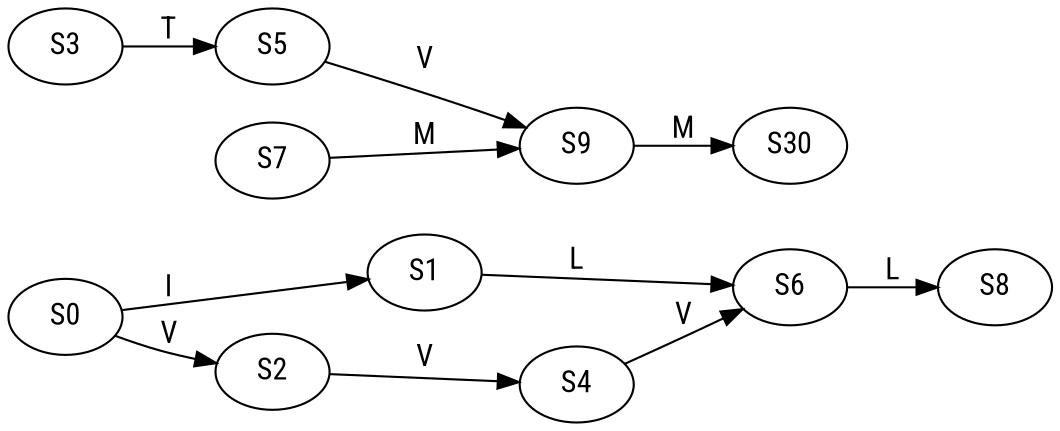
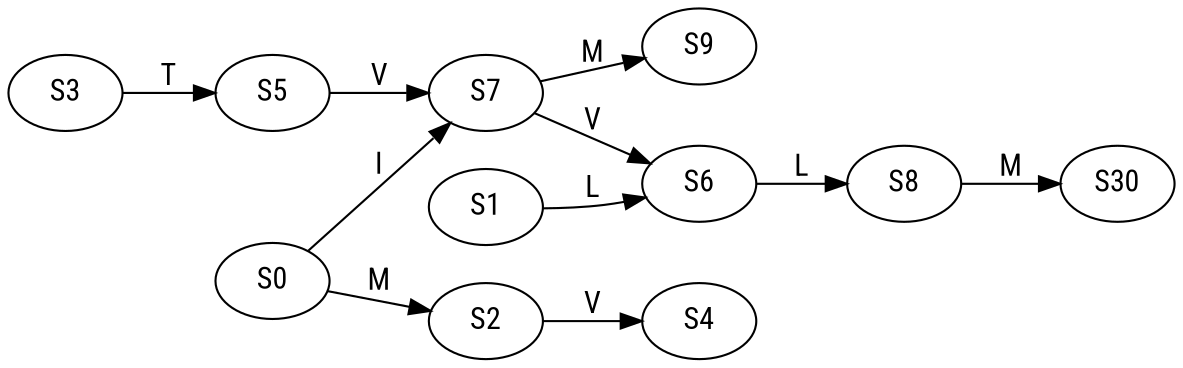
(415, 90) -> (368, 93)
(672, 146) -> (1000, 184)
(234, 296) -> (371, 194)
(169, 335) -> (379, 282)
(674, 341) -> (582, 134)
